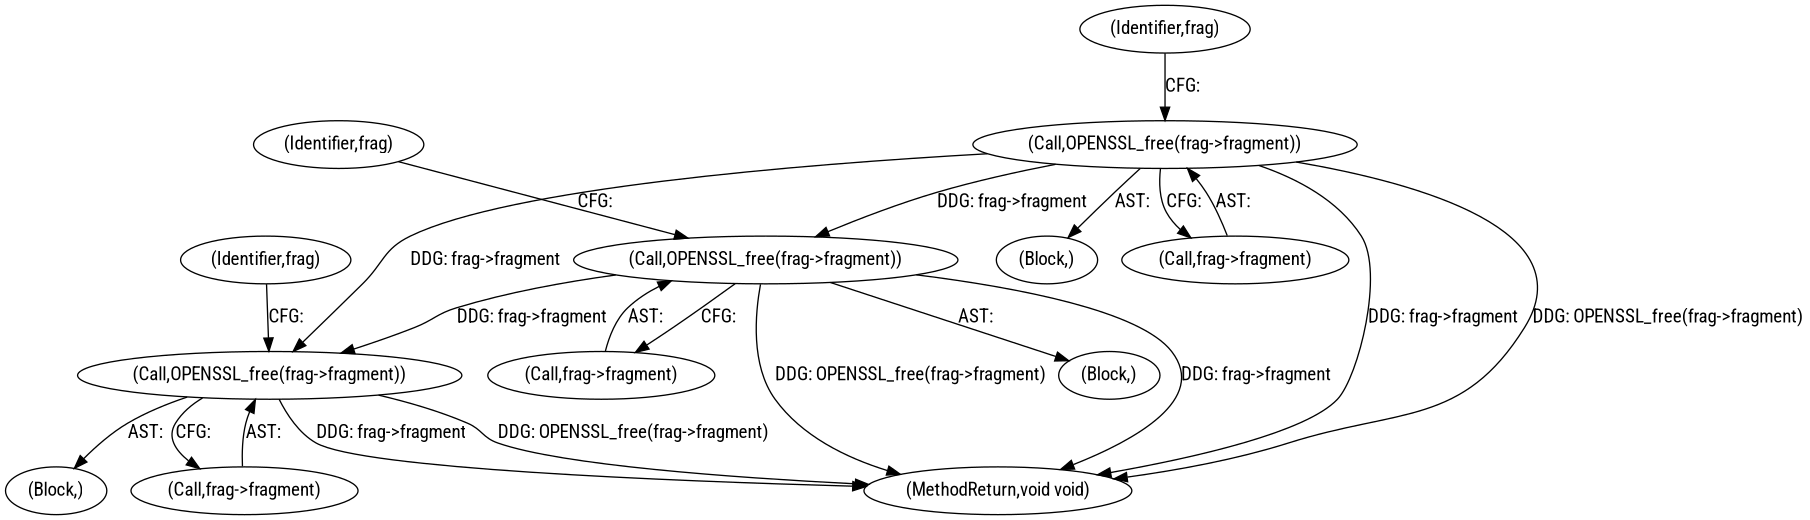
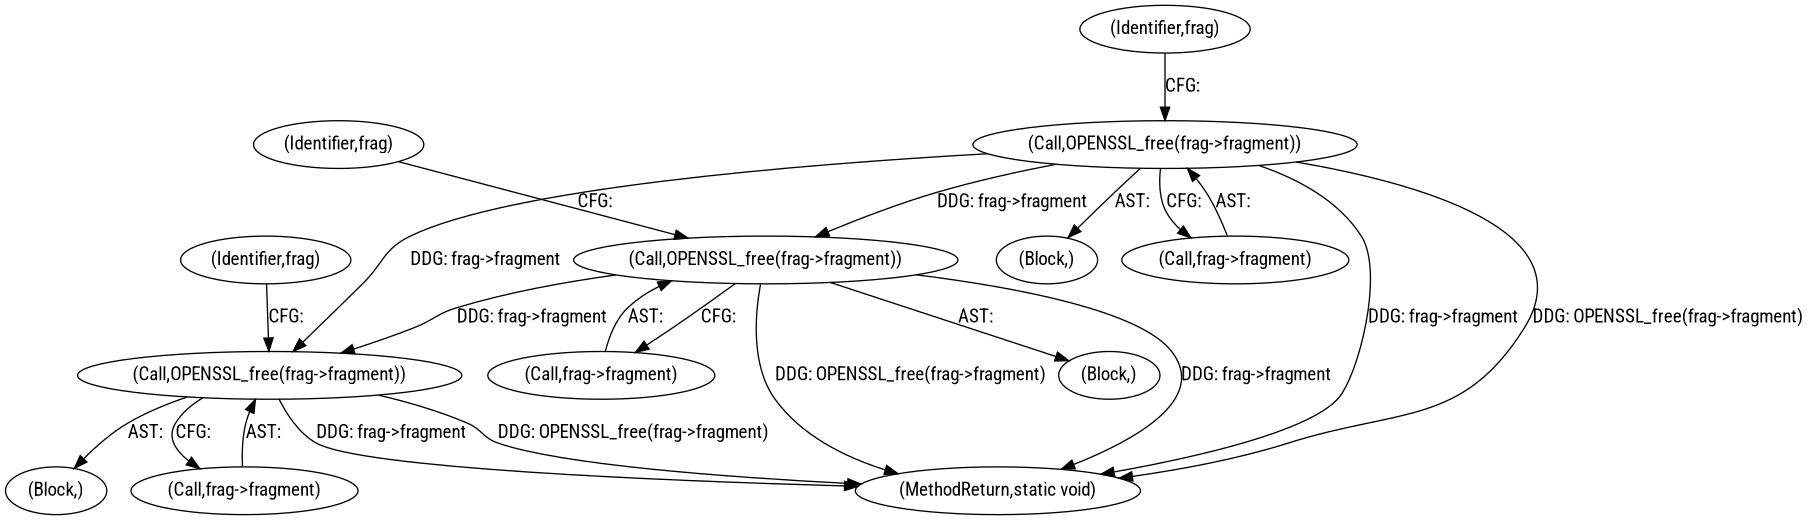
(998, 491) -> (998, 491)
